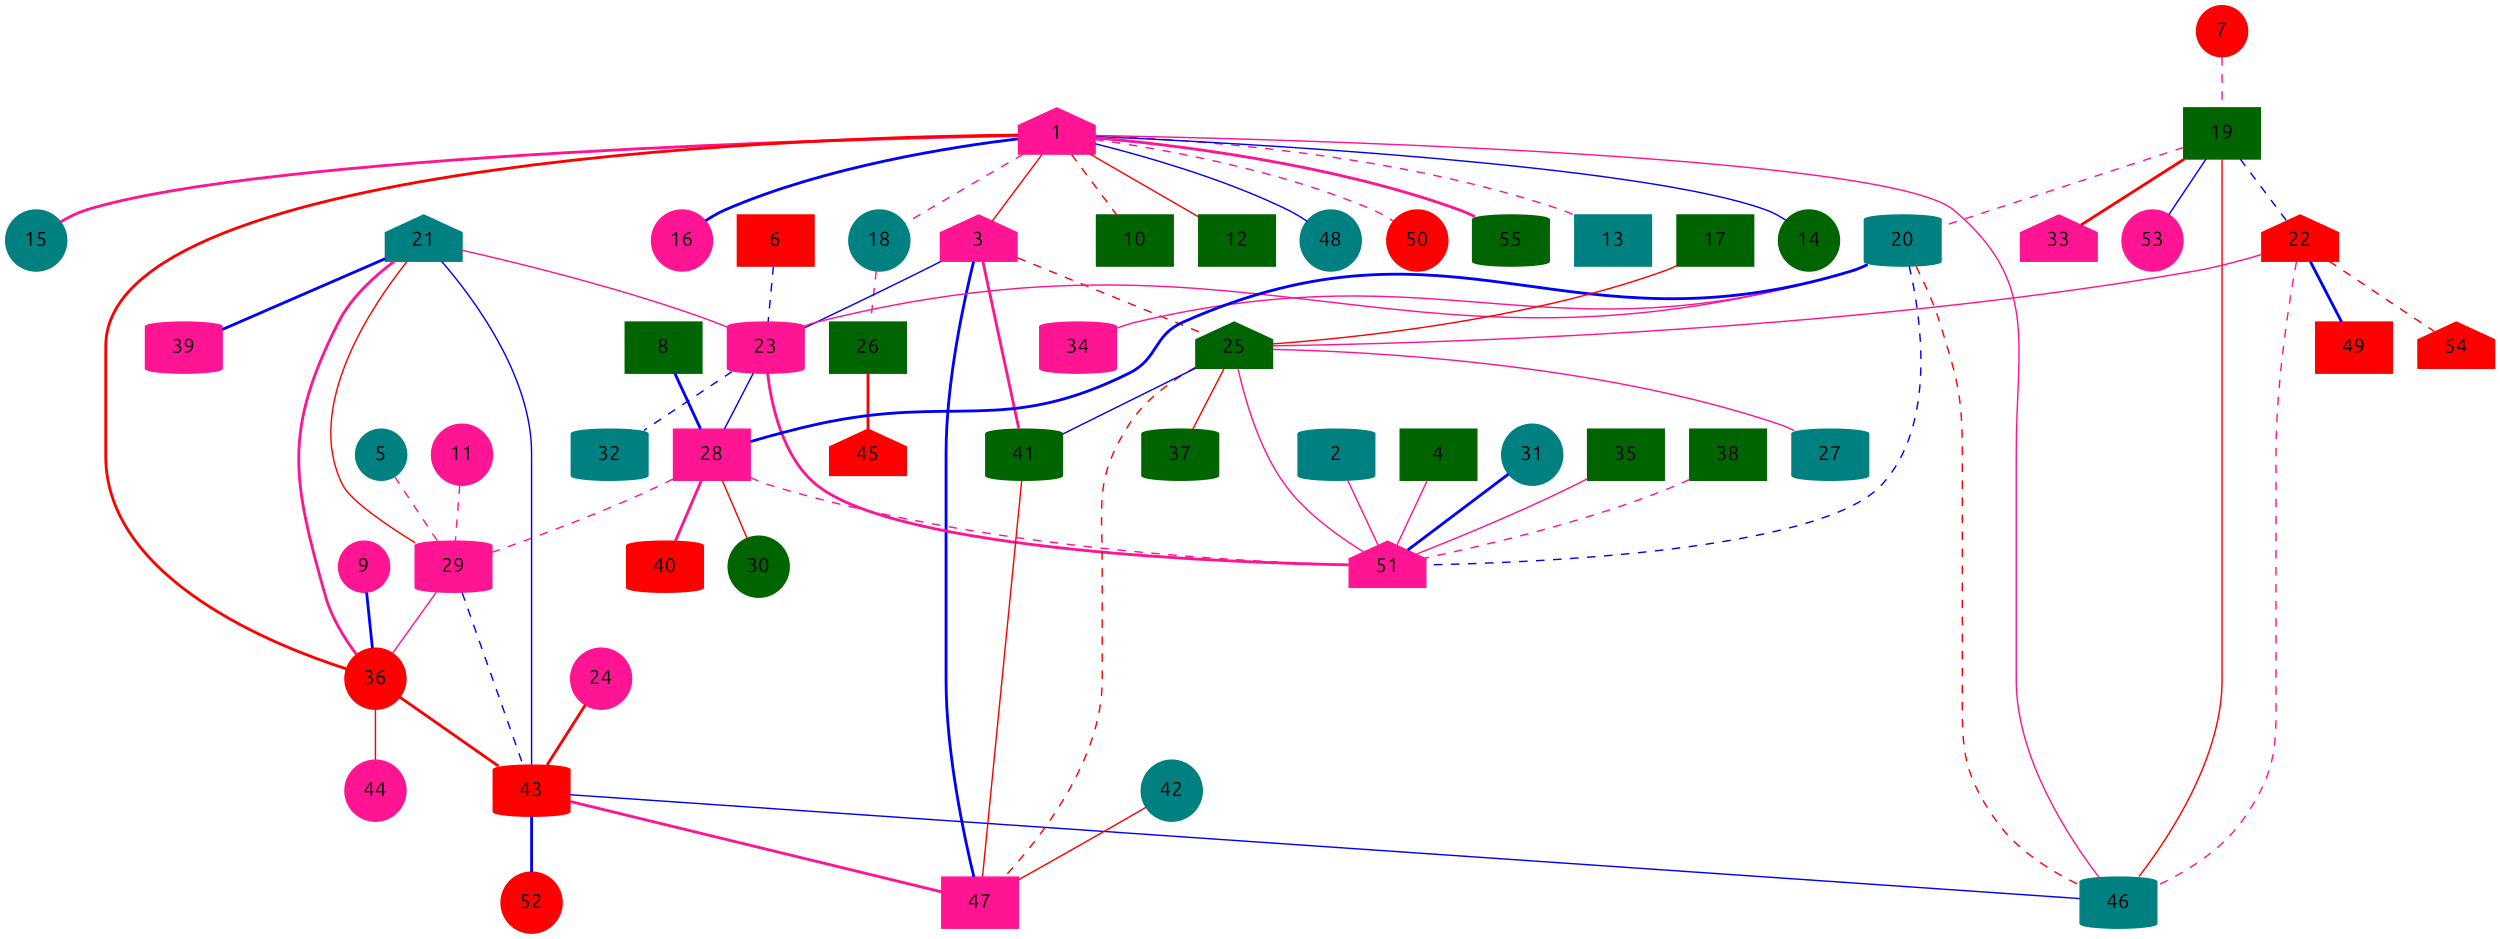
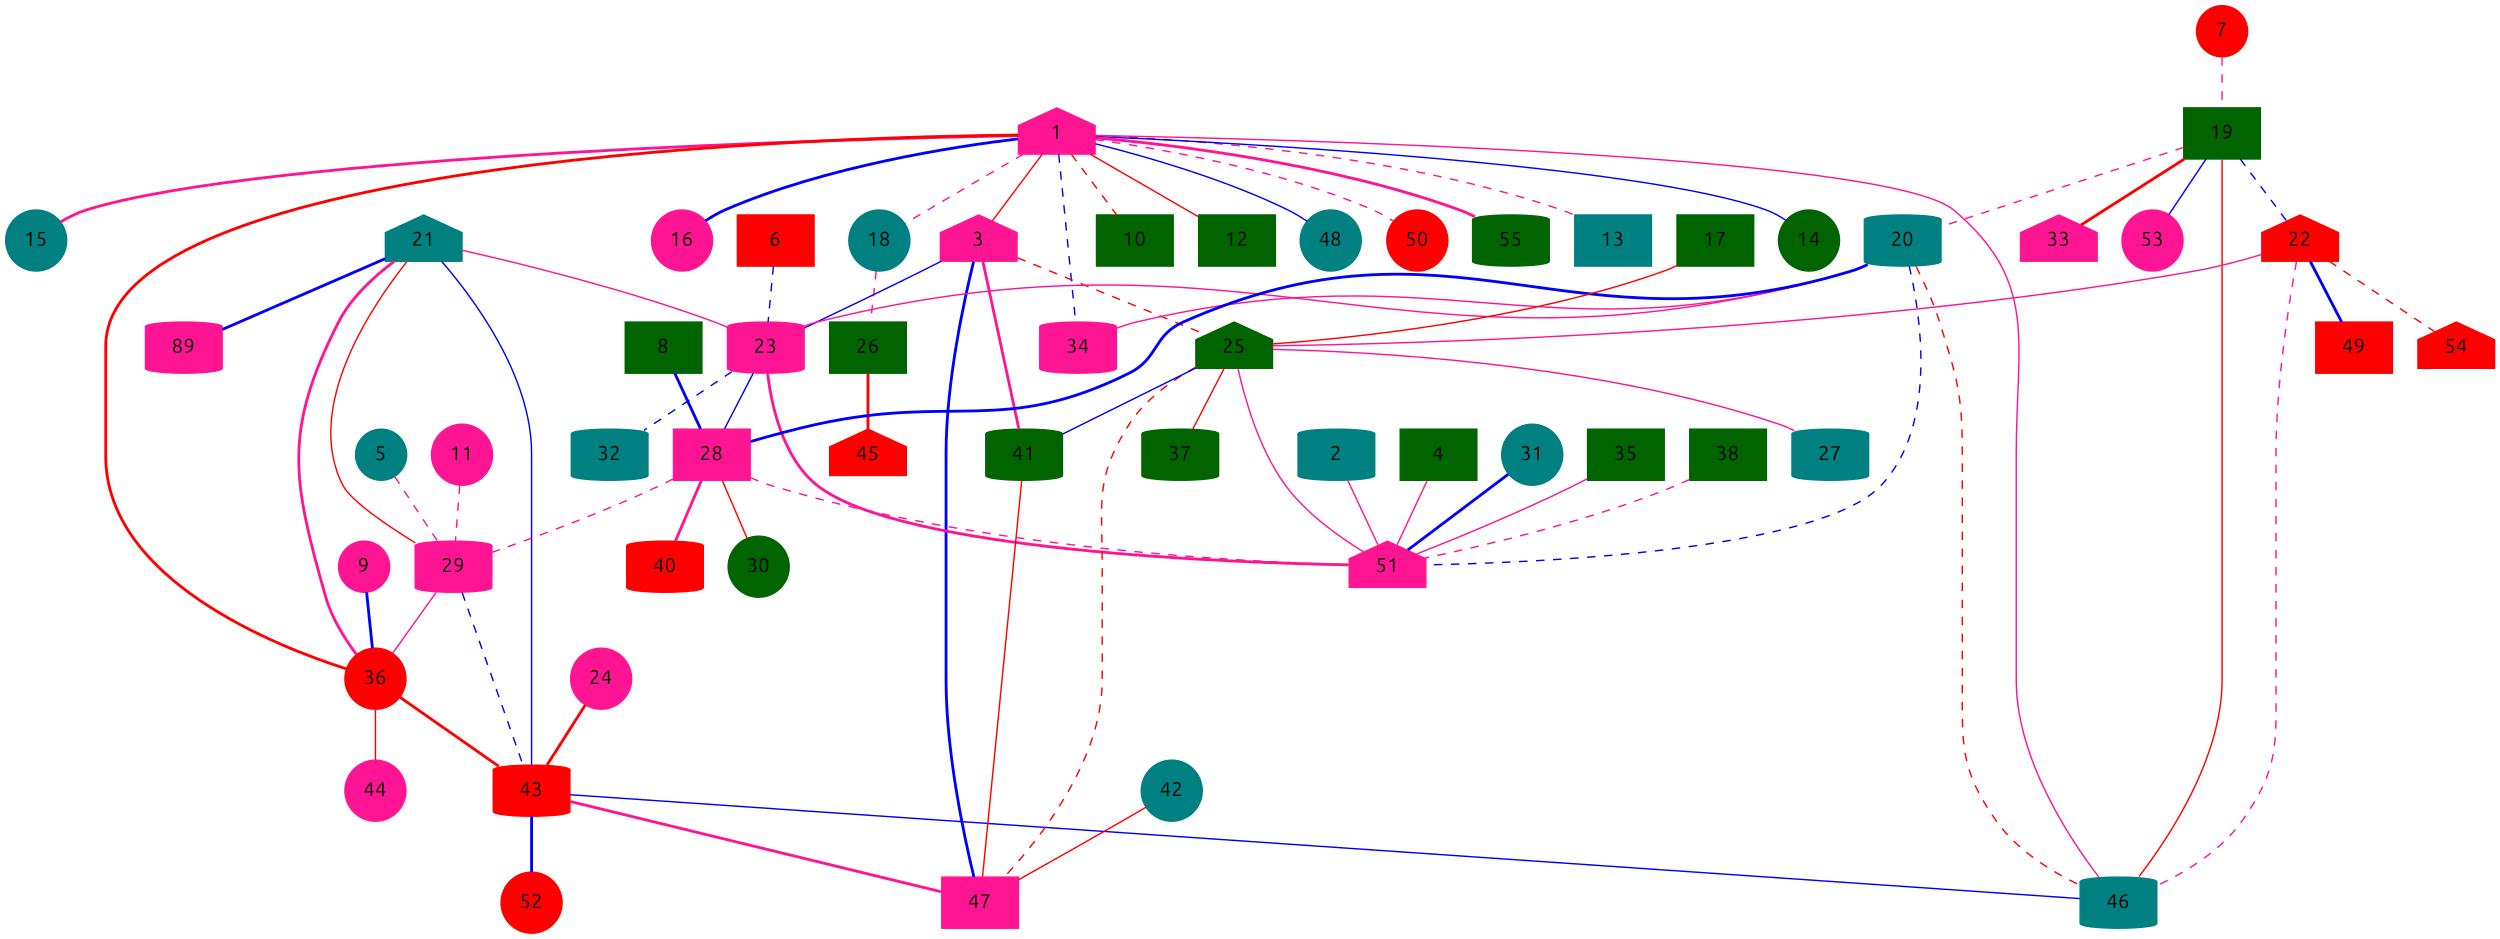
none -> (1067, 238)
(184, 348) -> (184, 348)
